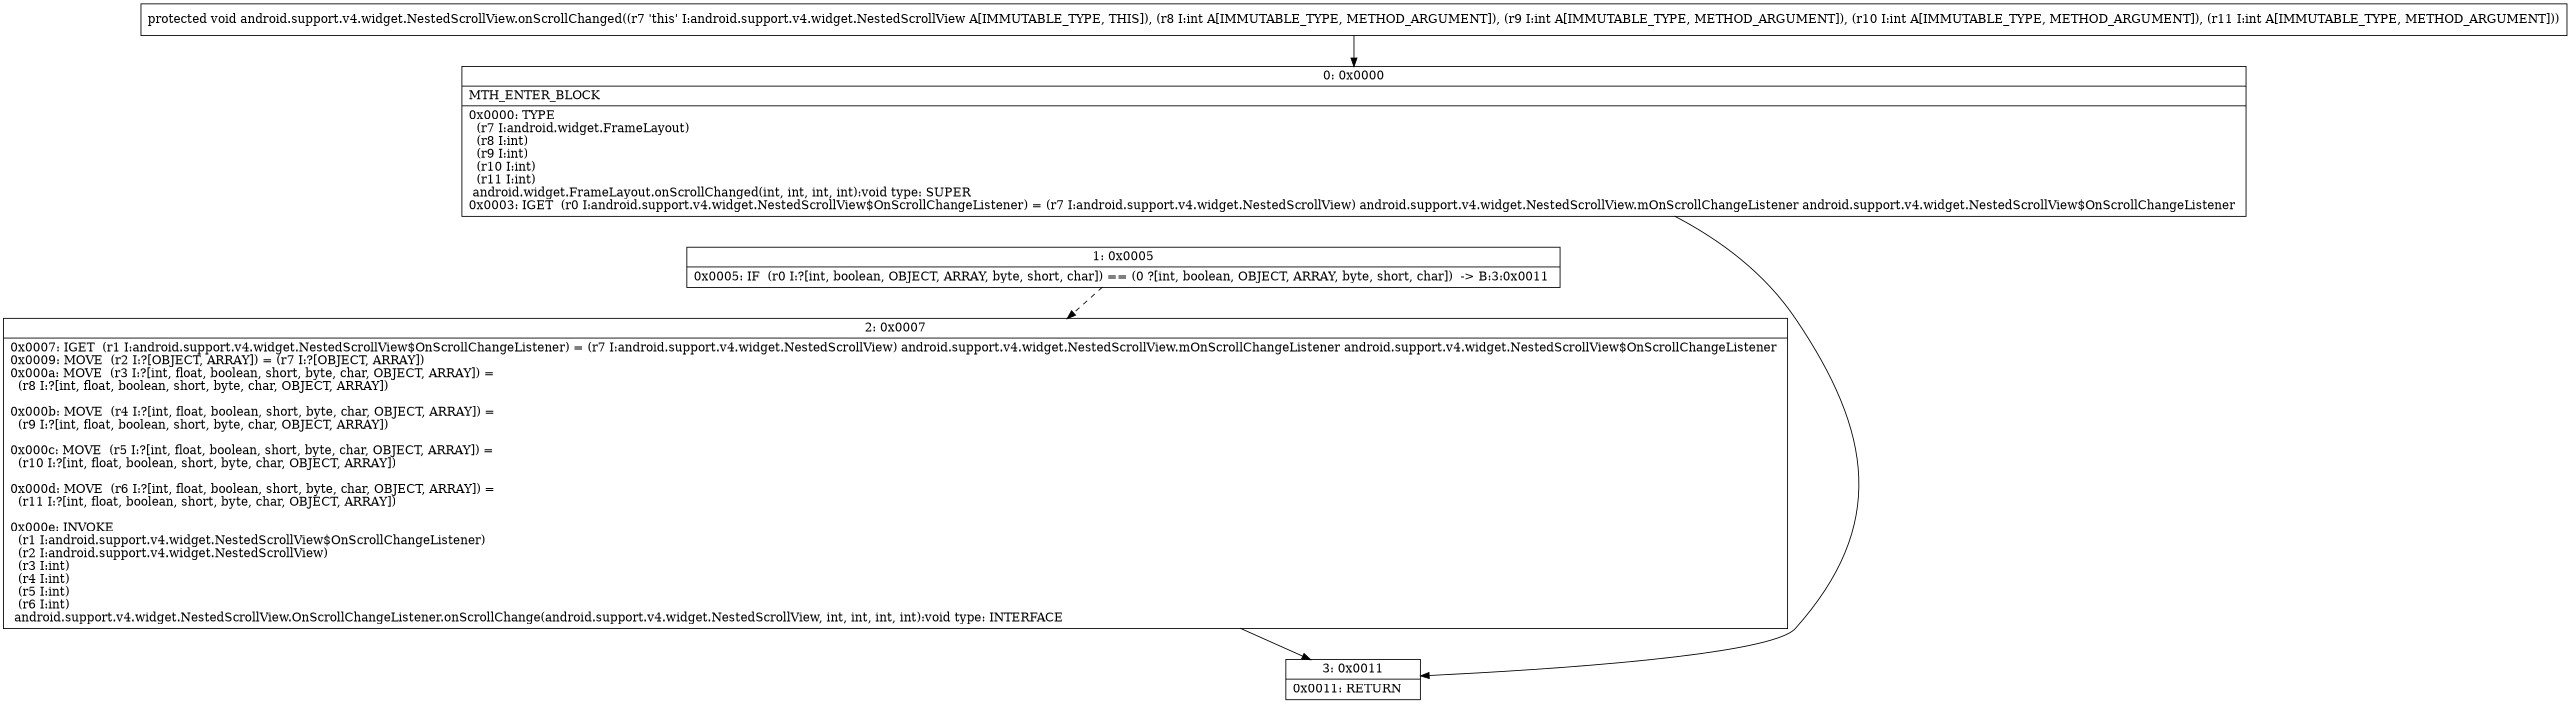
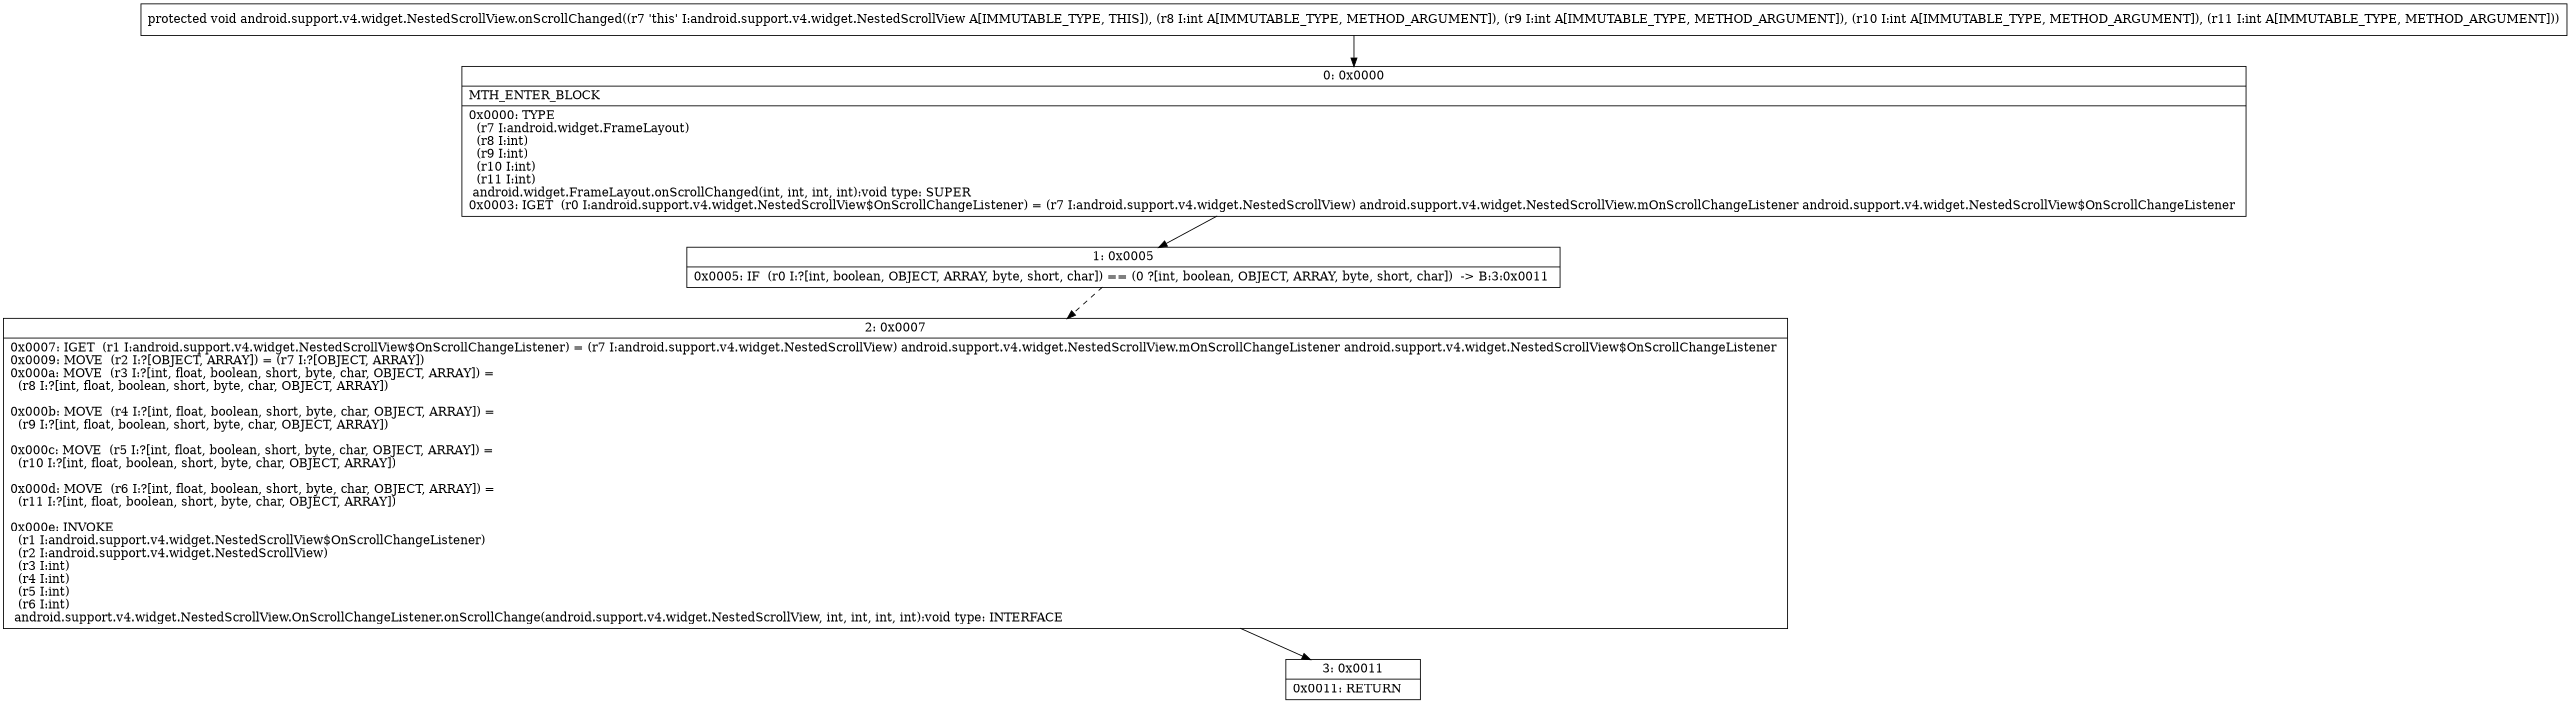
(1833, 575) -> (1192, 230)
